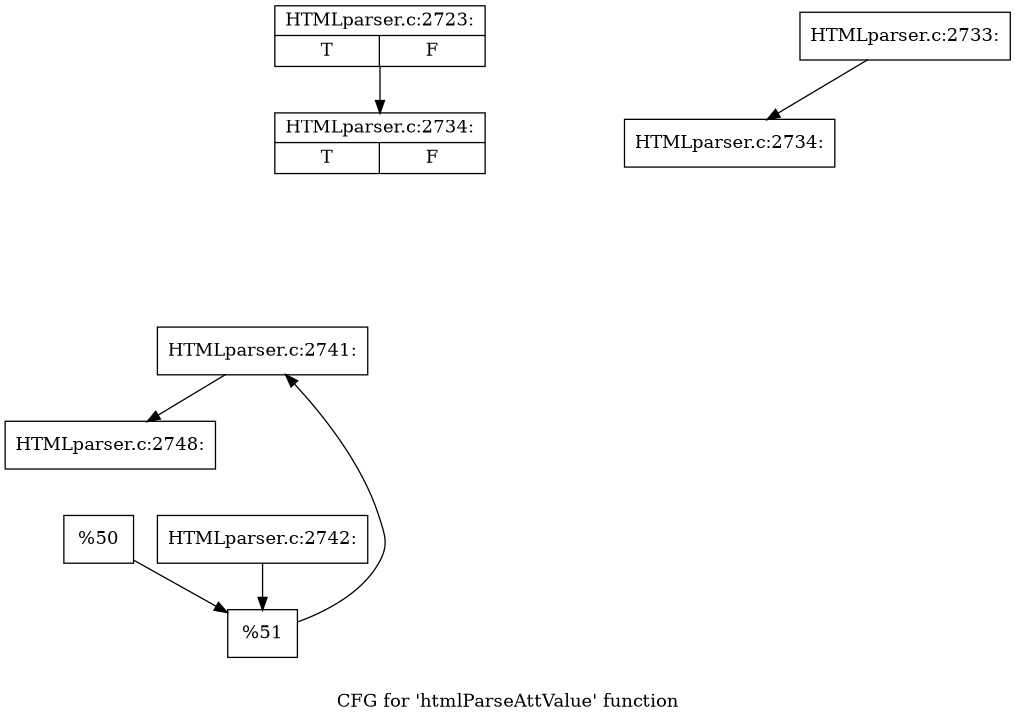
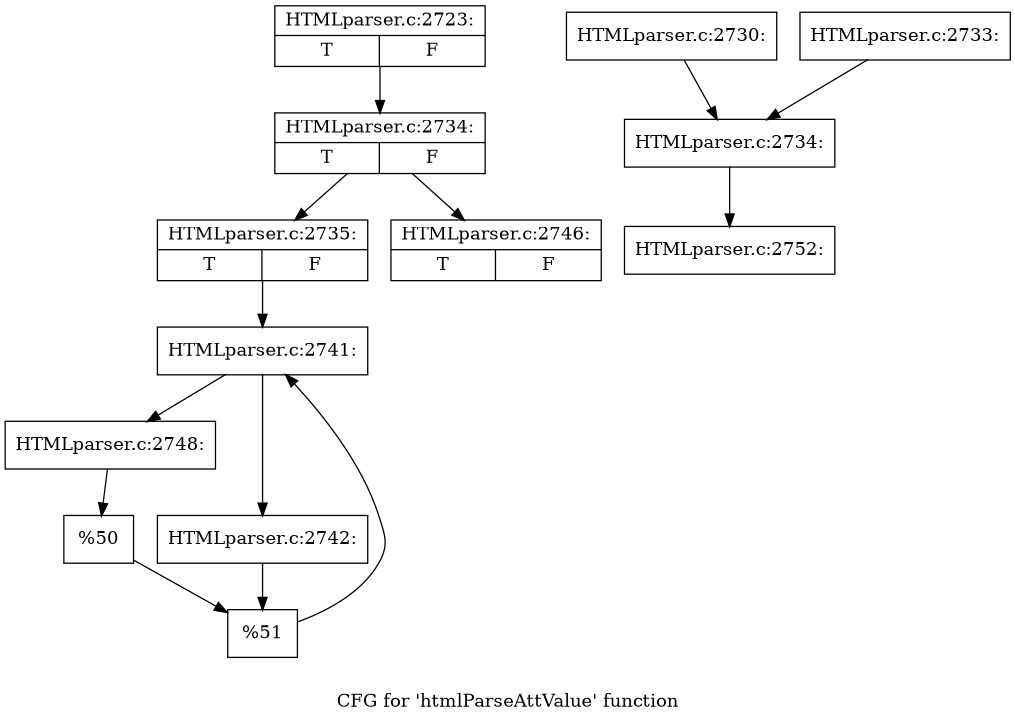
none -> (672, 36)
none -> (263, 250)
none -> (496, 250)
none -> (730, 250)
none -> (263, 438)
none -> (105, 486)
